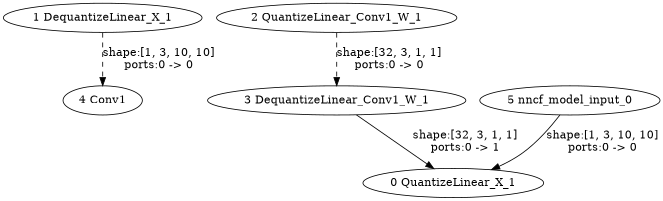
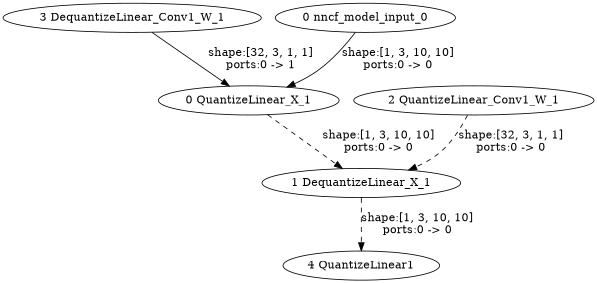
(337, 55) -> (447, 146)
(103, 100) -> (361, 266)
(570, 100) -> (365, 18)
none -> (302, 139)
